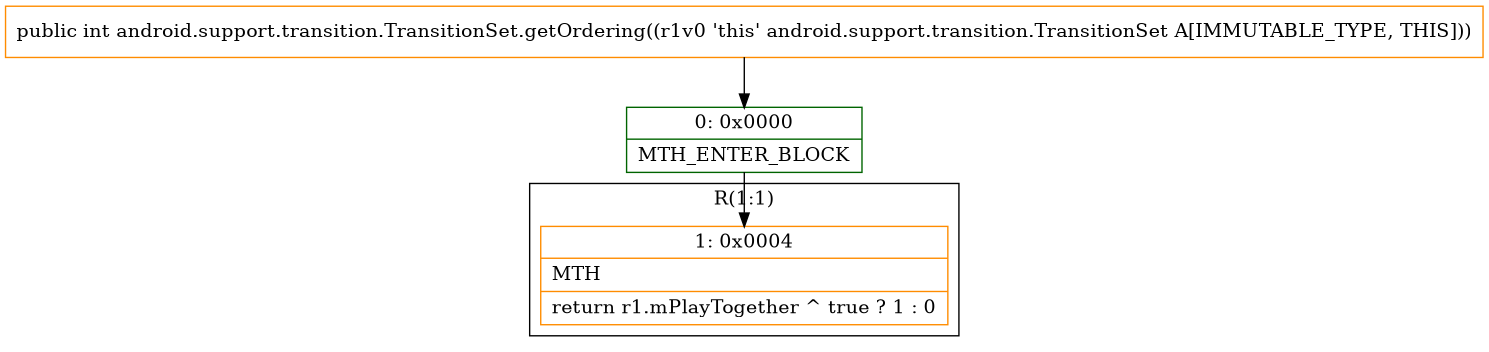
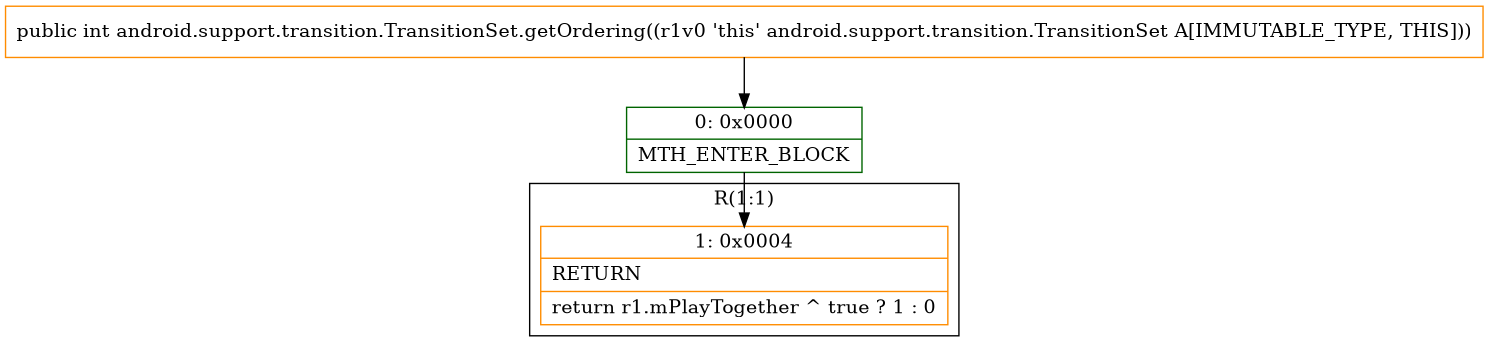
(577, 274) -> (597, 274)
